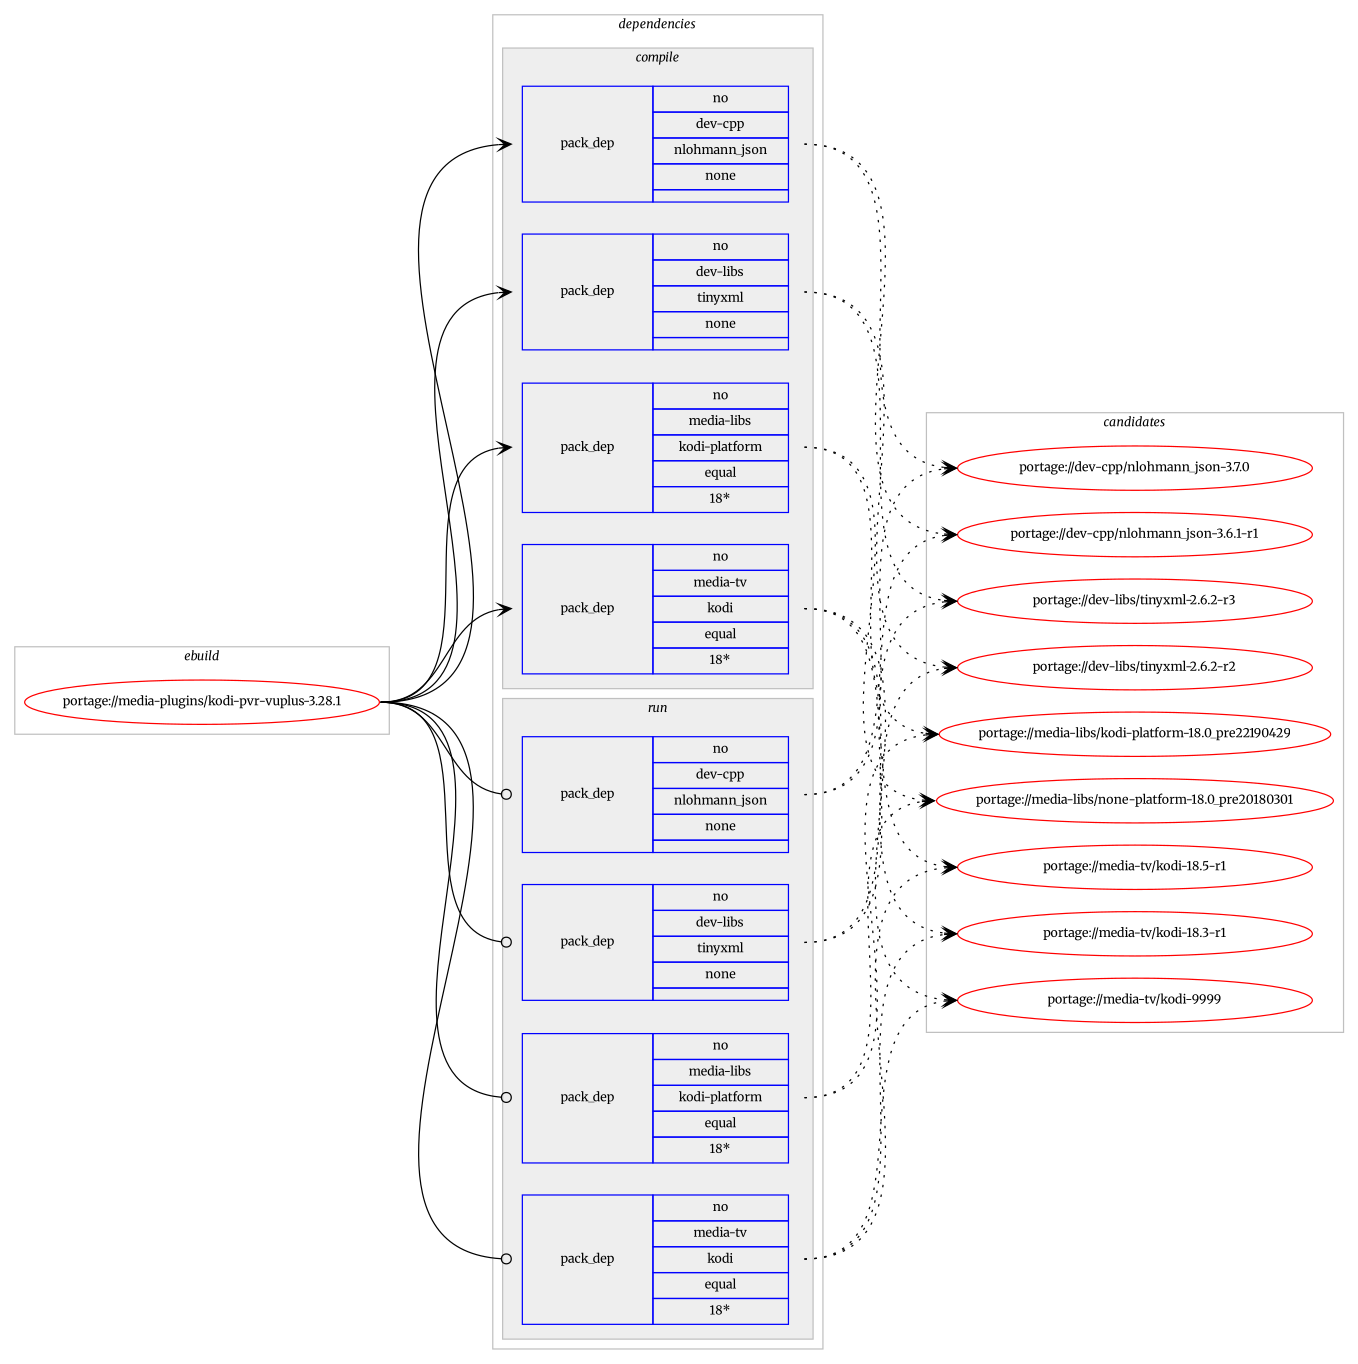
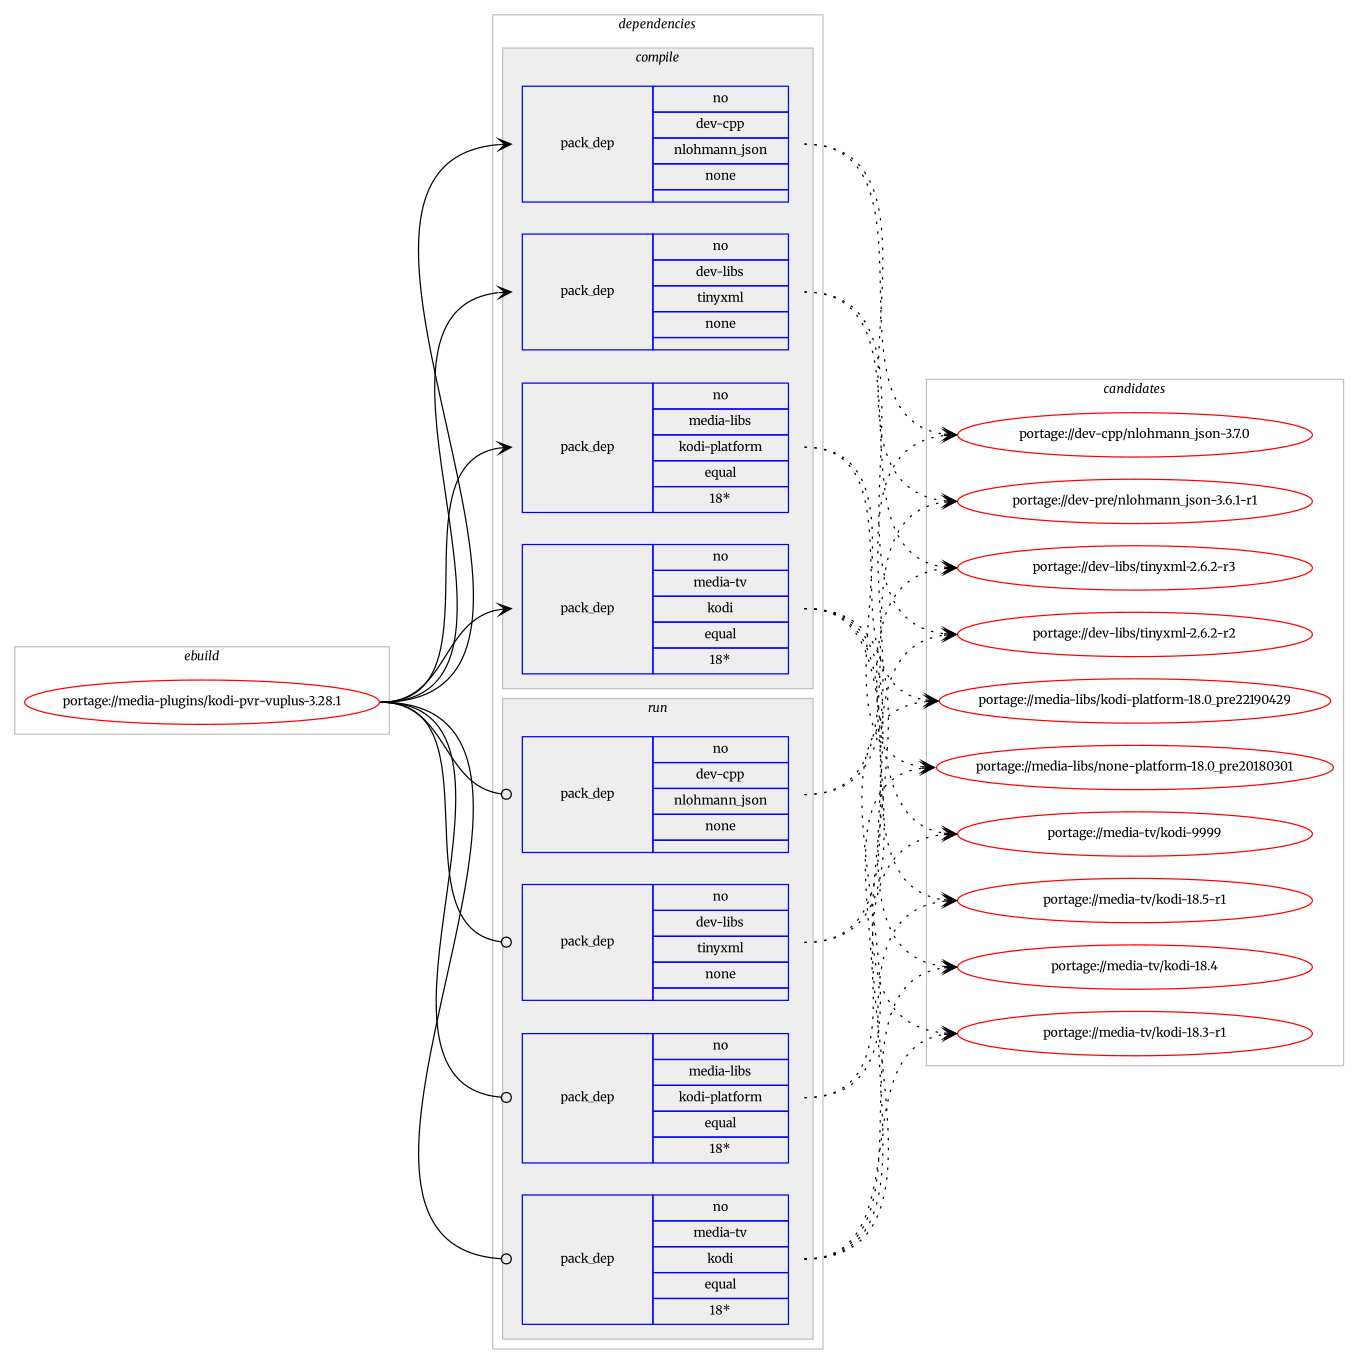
(1135, 535) -> (1135, 501)
none -> (1135, 967)
